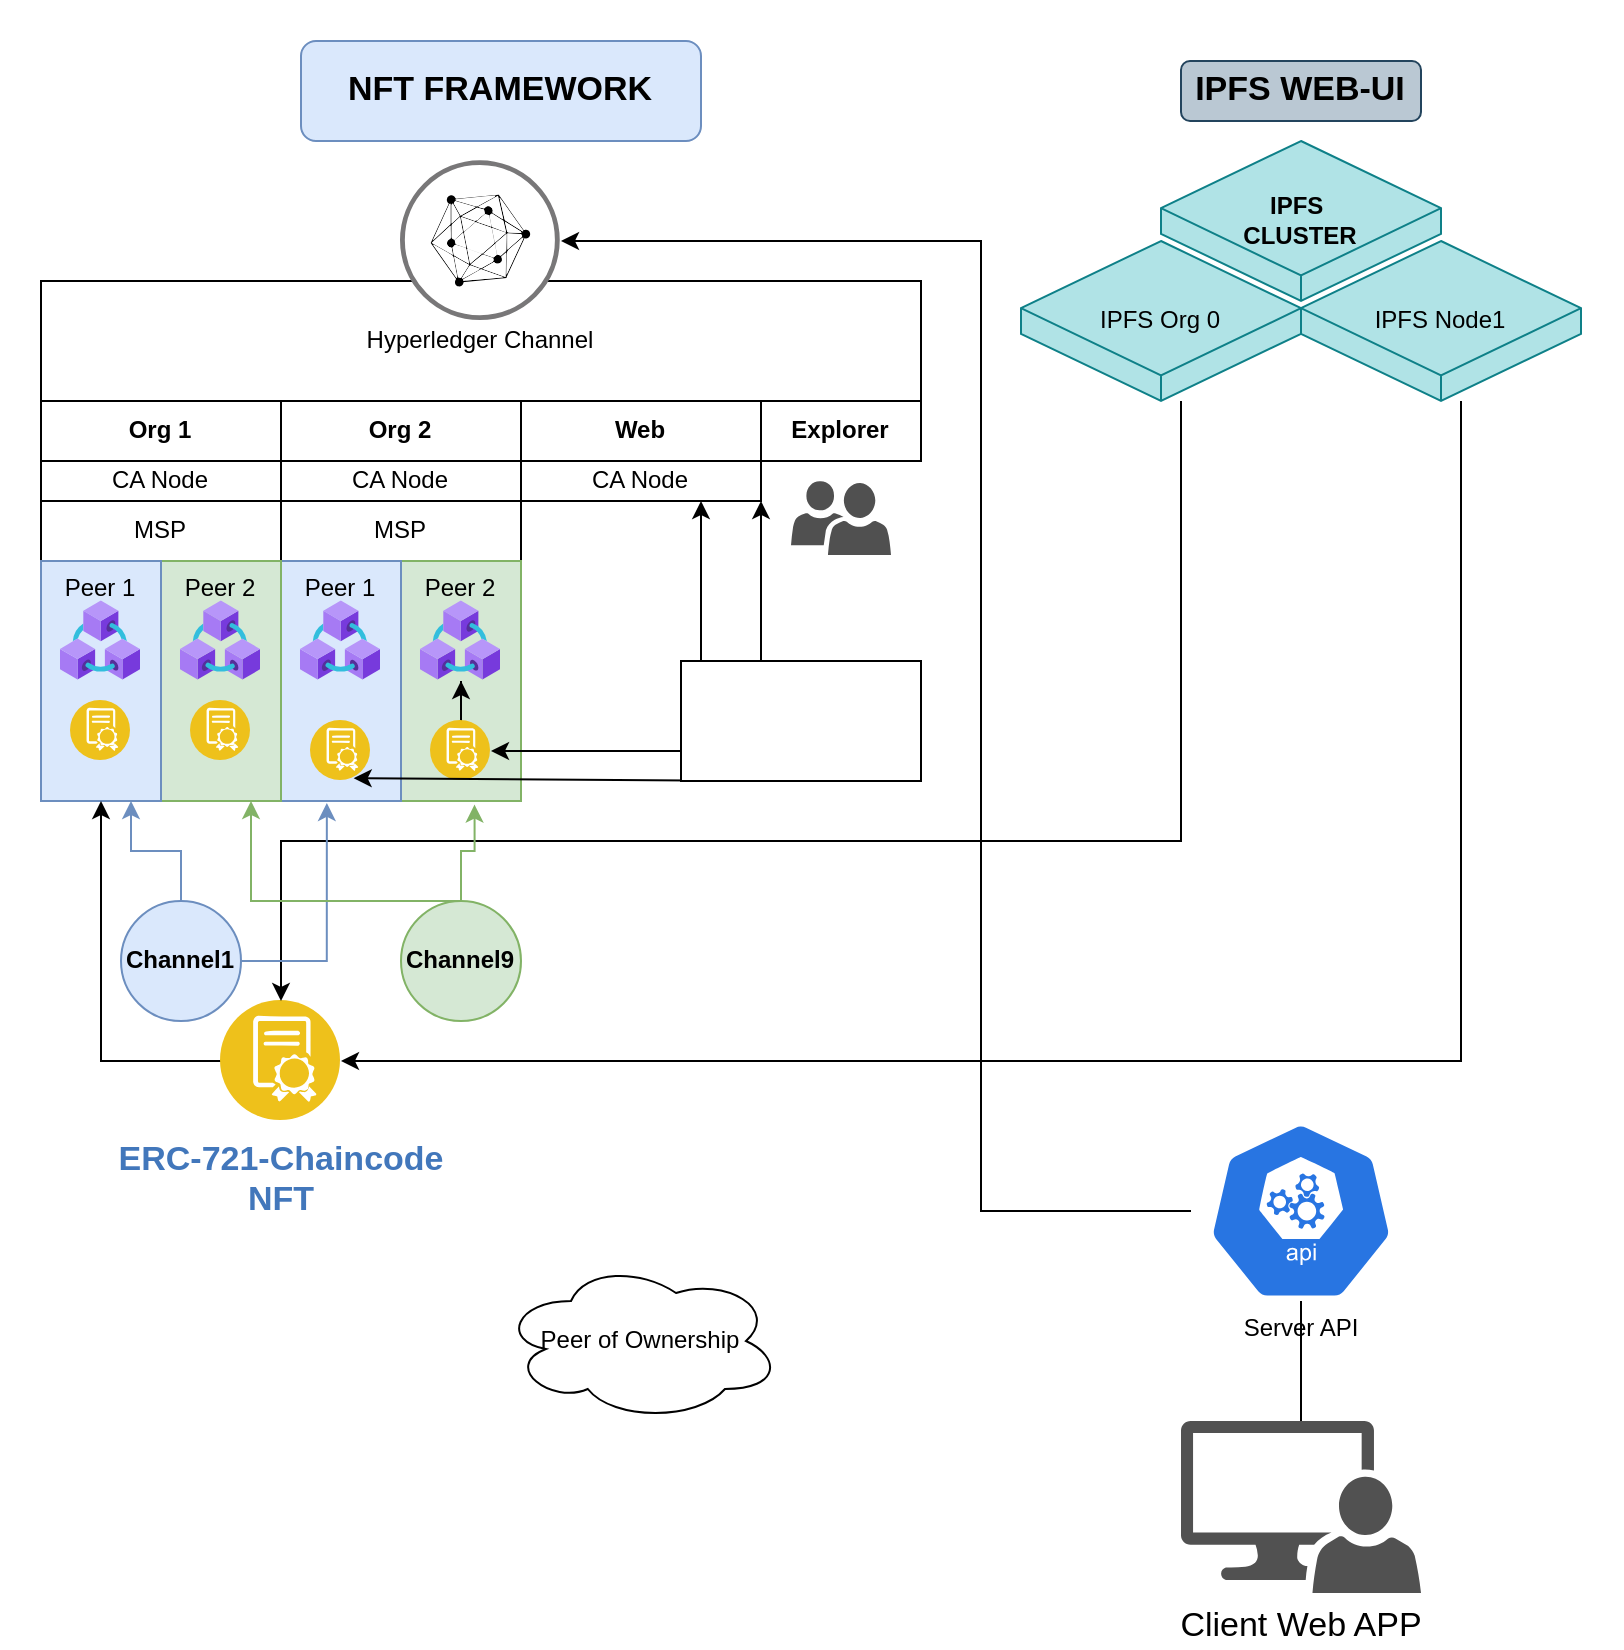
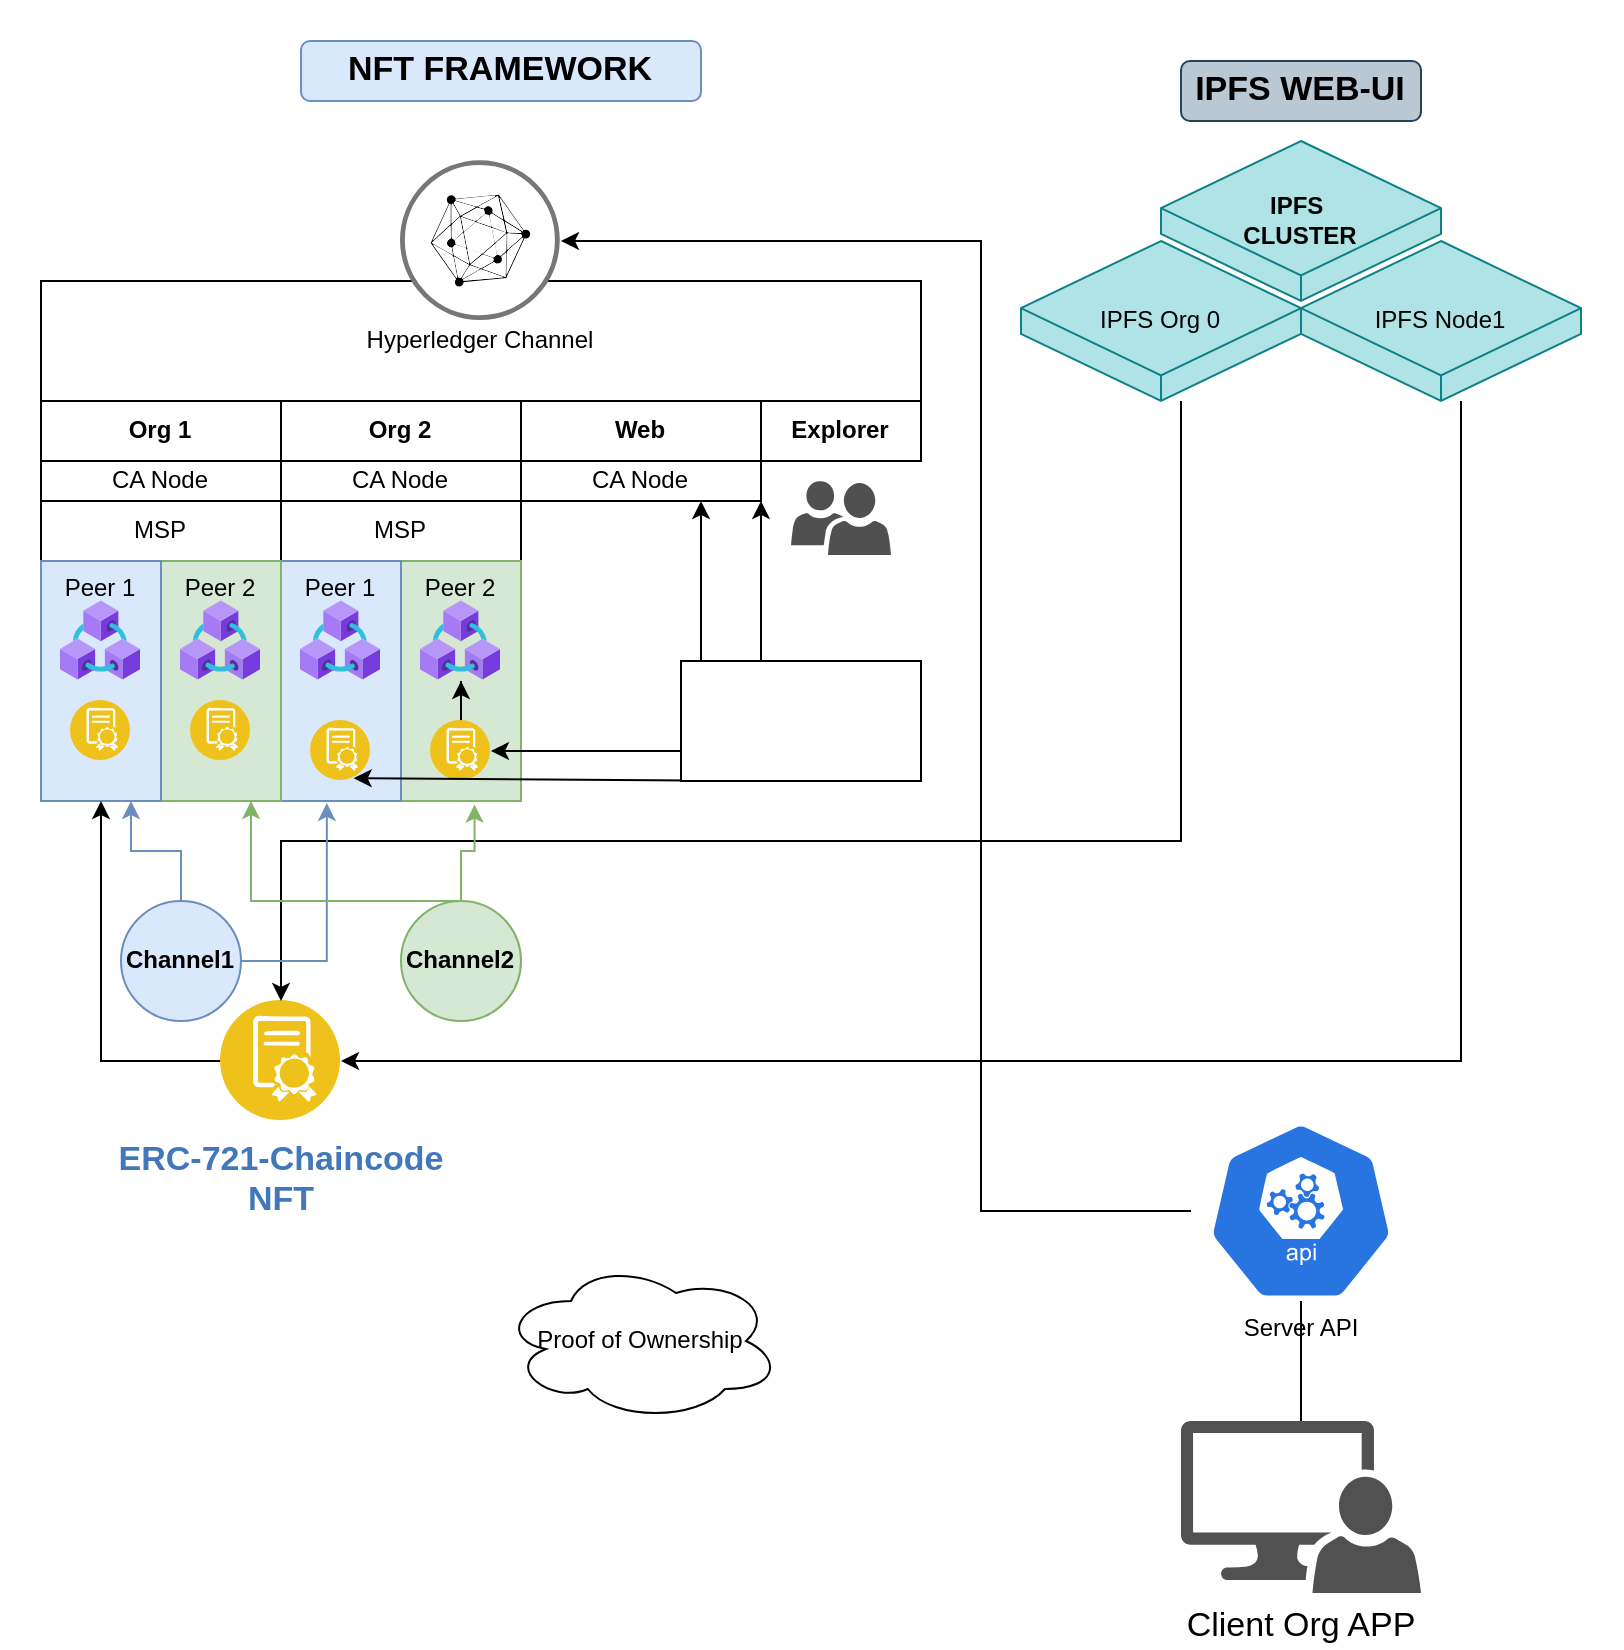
(501, 91) -> (501, 71)
(461, 961) -> (461, 961)
(641, 1341) -> (641, 1341)
(1302, 1627) -> (1302, 1627)
